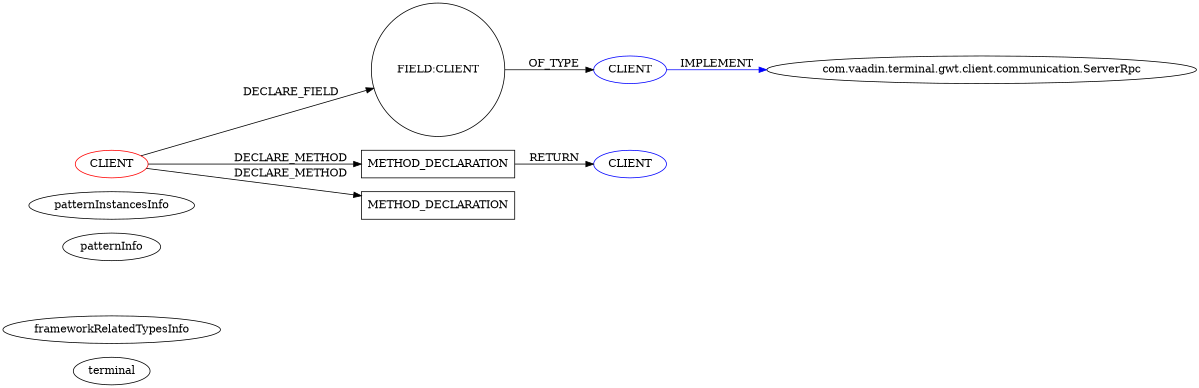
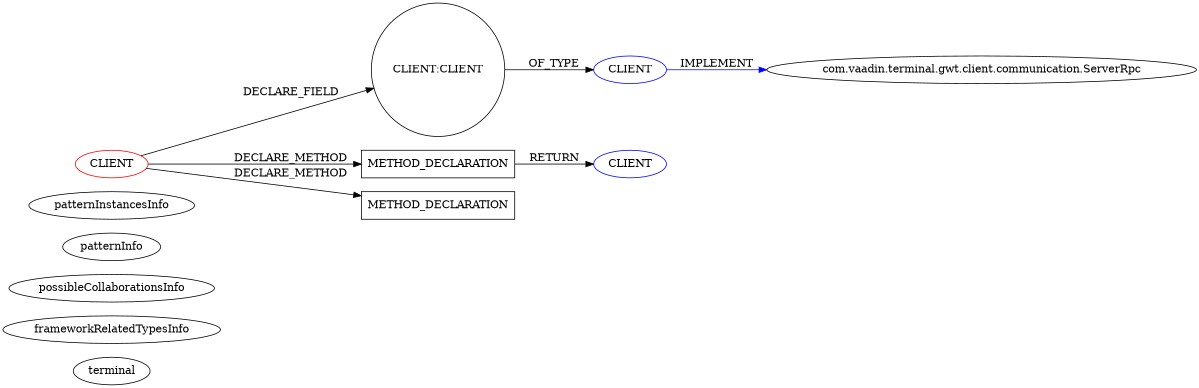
(438, 70) -> (438, 70)
none -> (112, 288)
